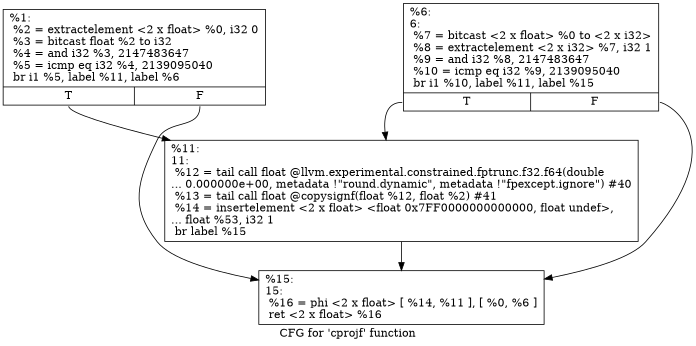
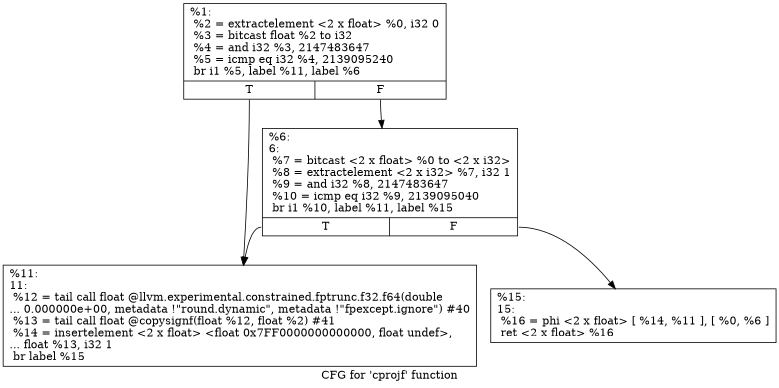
(111, 66) -> (292, 60)
(142, 213) -> (381, 110)
(223, 220) -> (61, 345)
(401, 252) -> none
